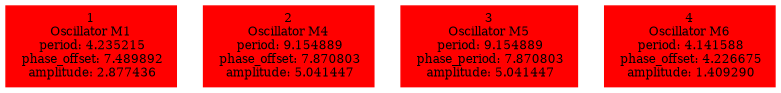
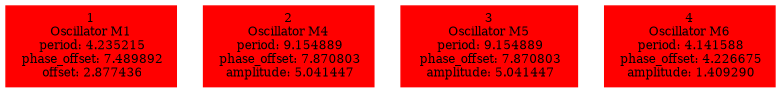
(489, 59) -> (489, 59)
(91, 73) -> (91, 73)
